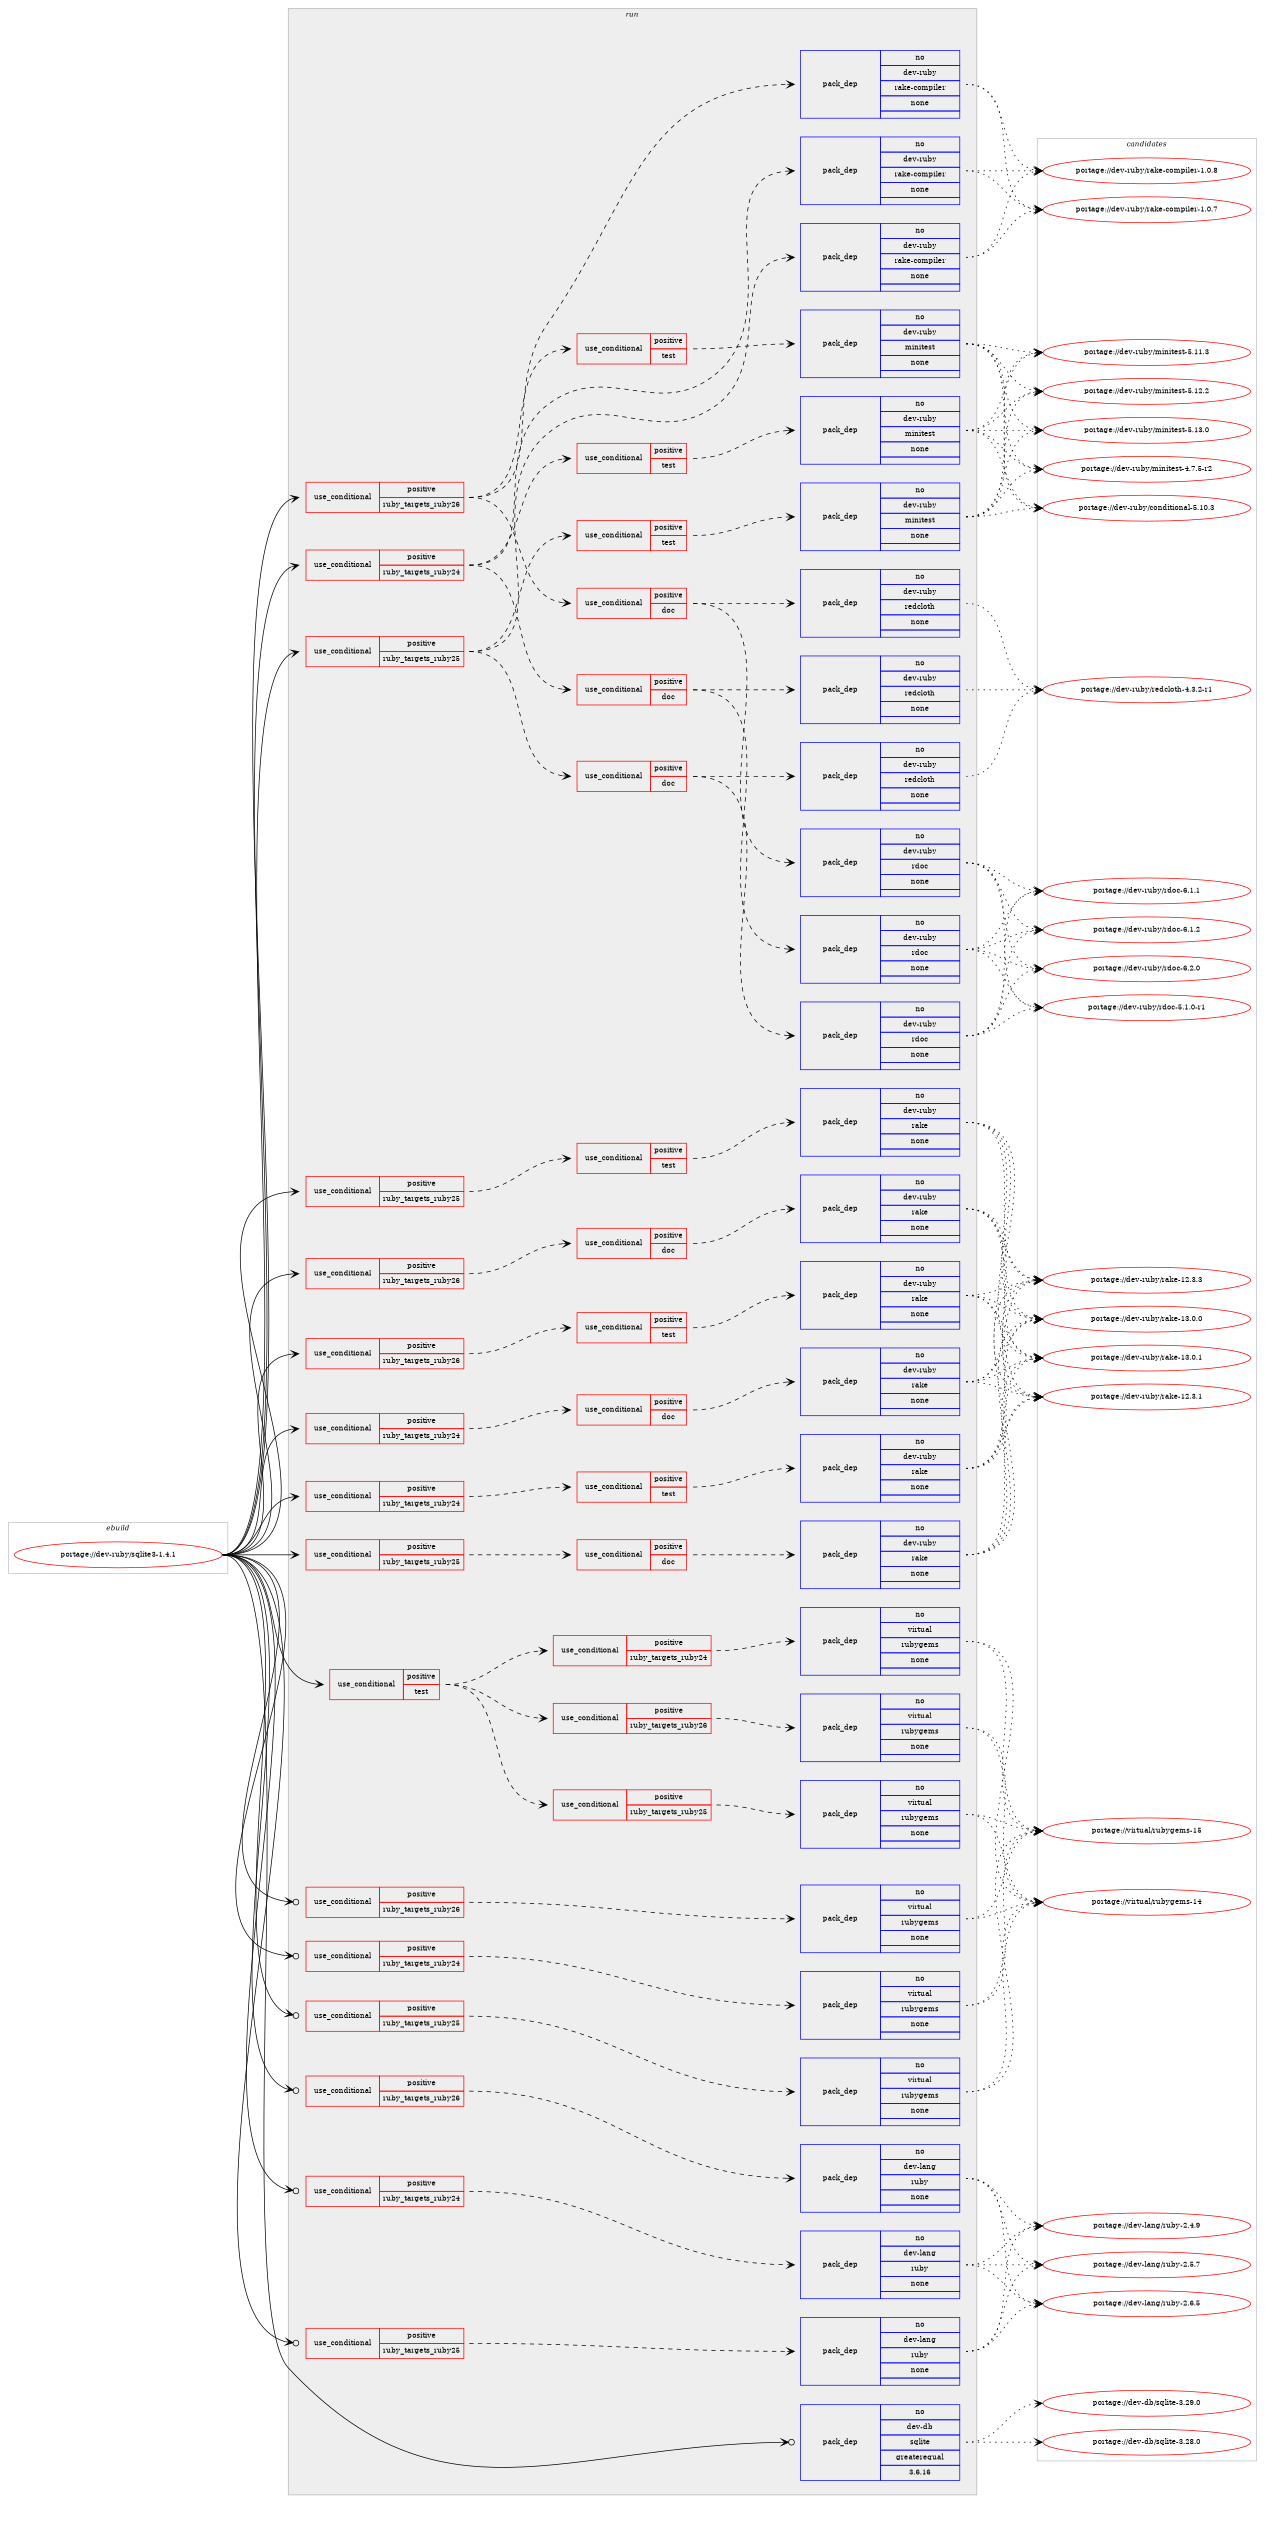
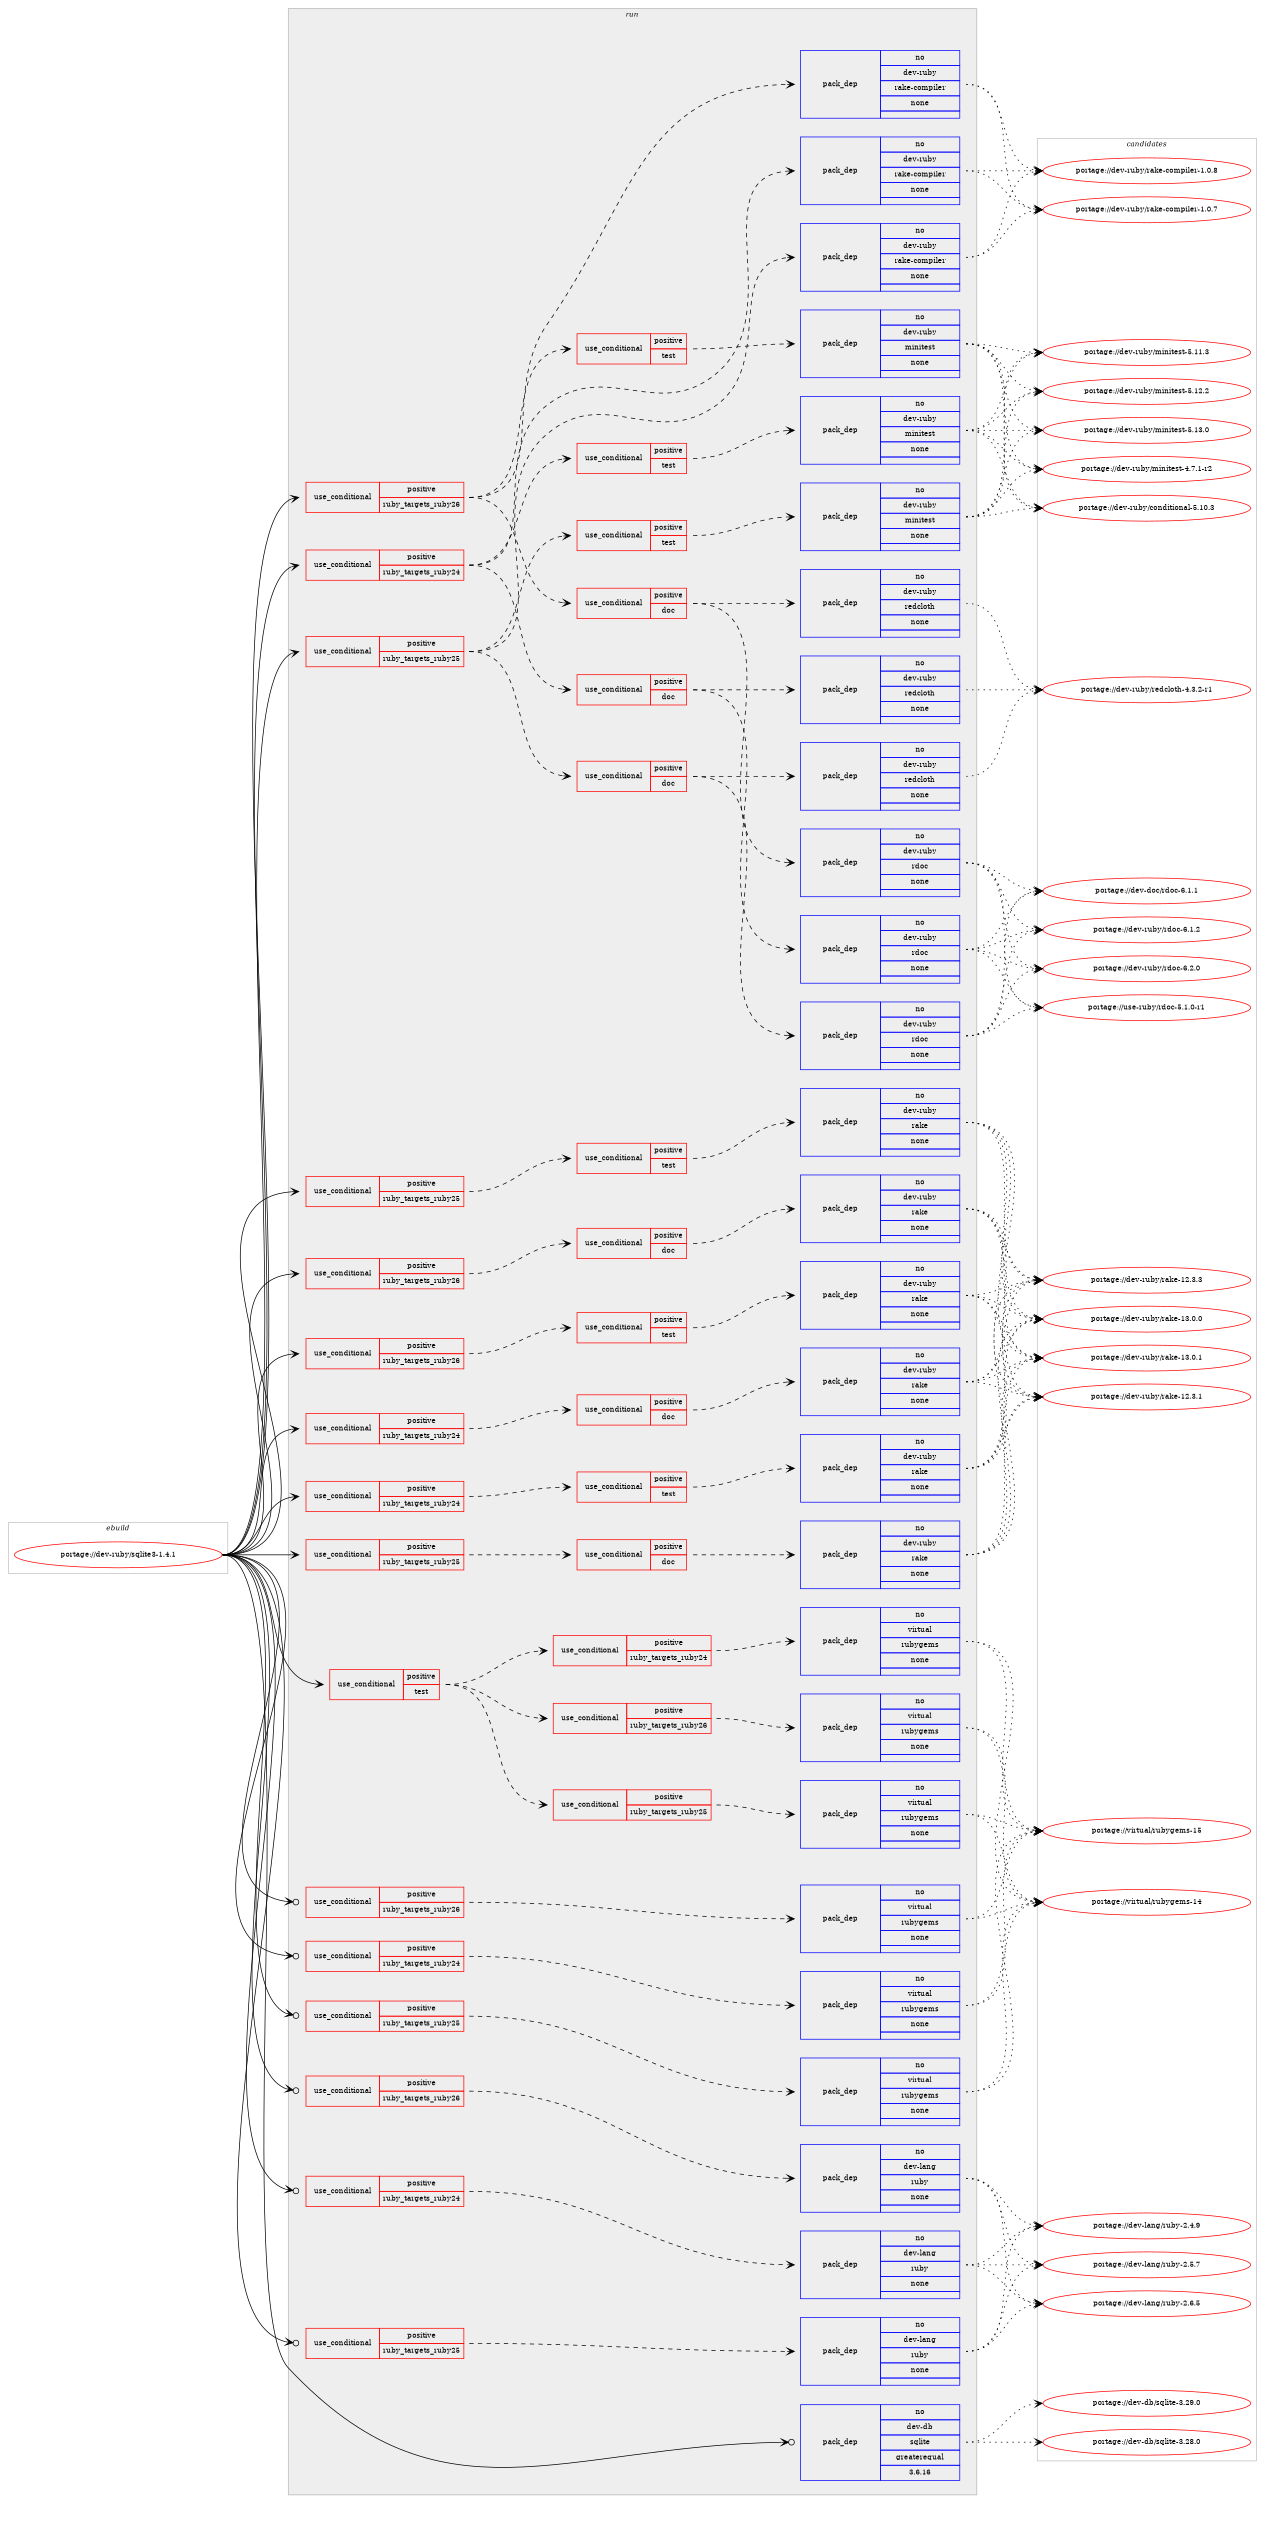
(1147, 469) -> (1147, 469)
(1147, 891) -> (1147, 891)
(1147, 1008) -> (1147, 1008)
